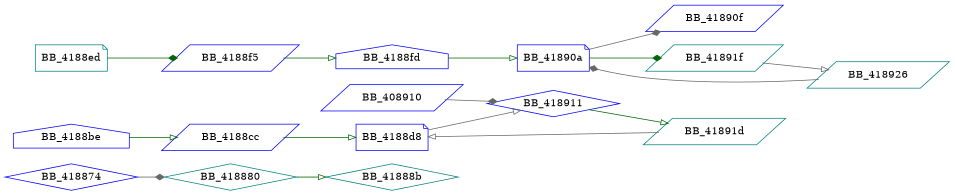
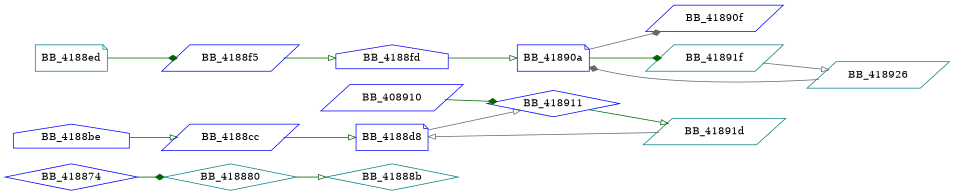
(466, 100) -> (466, 100)
(146, 177) -> (146, 177)
